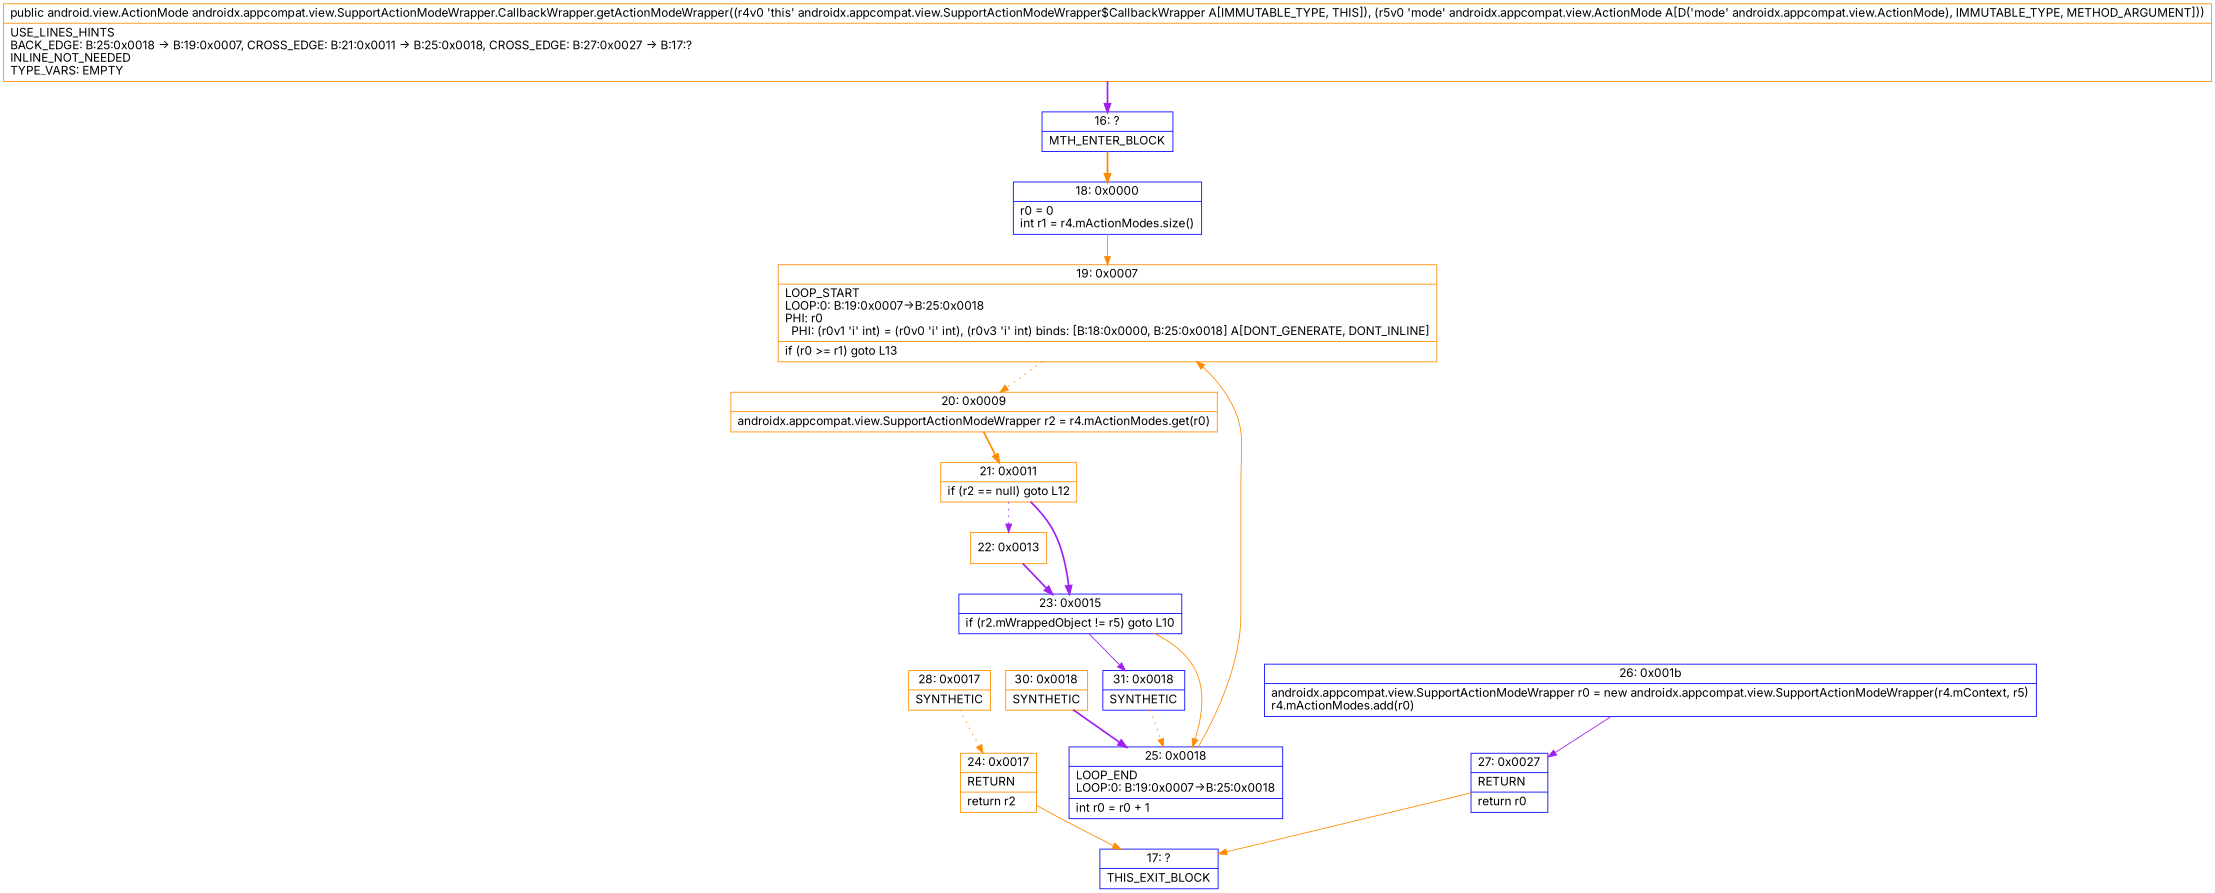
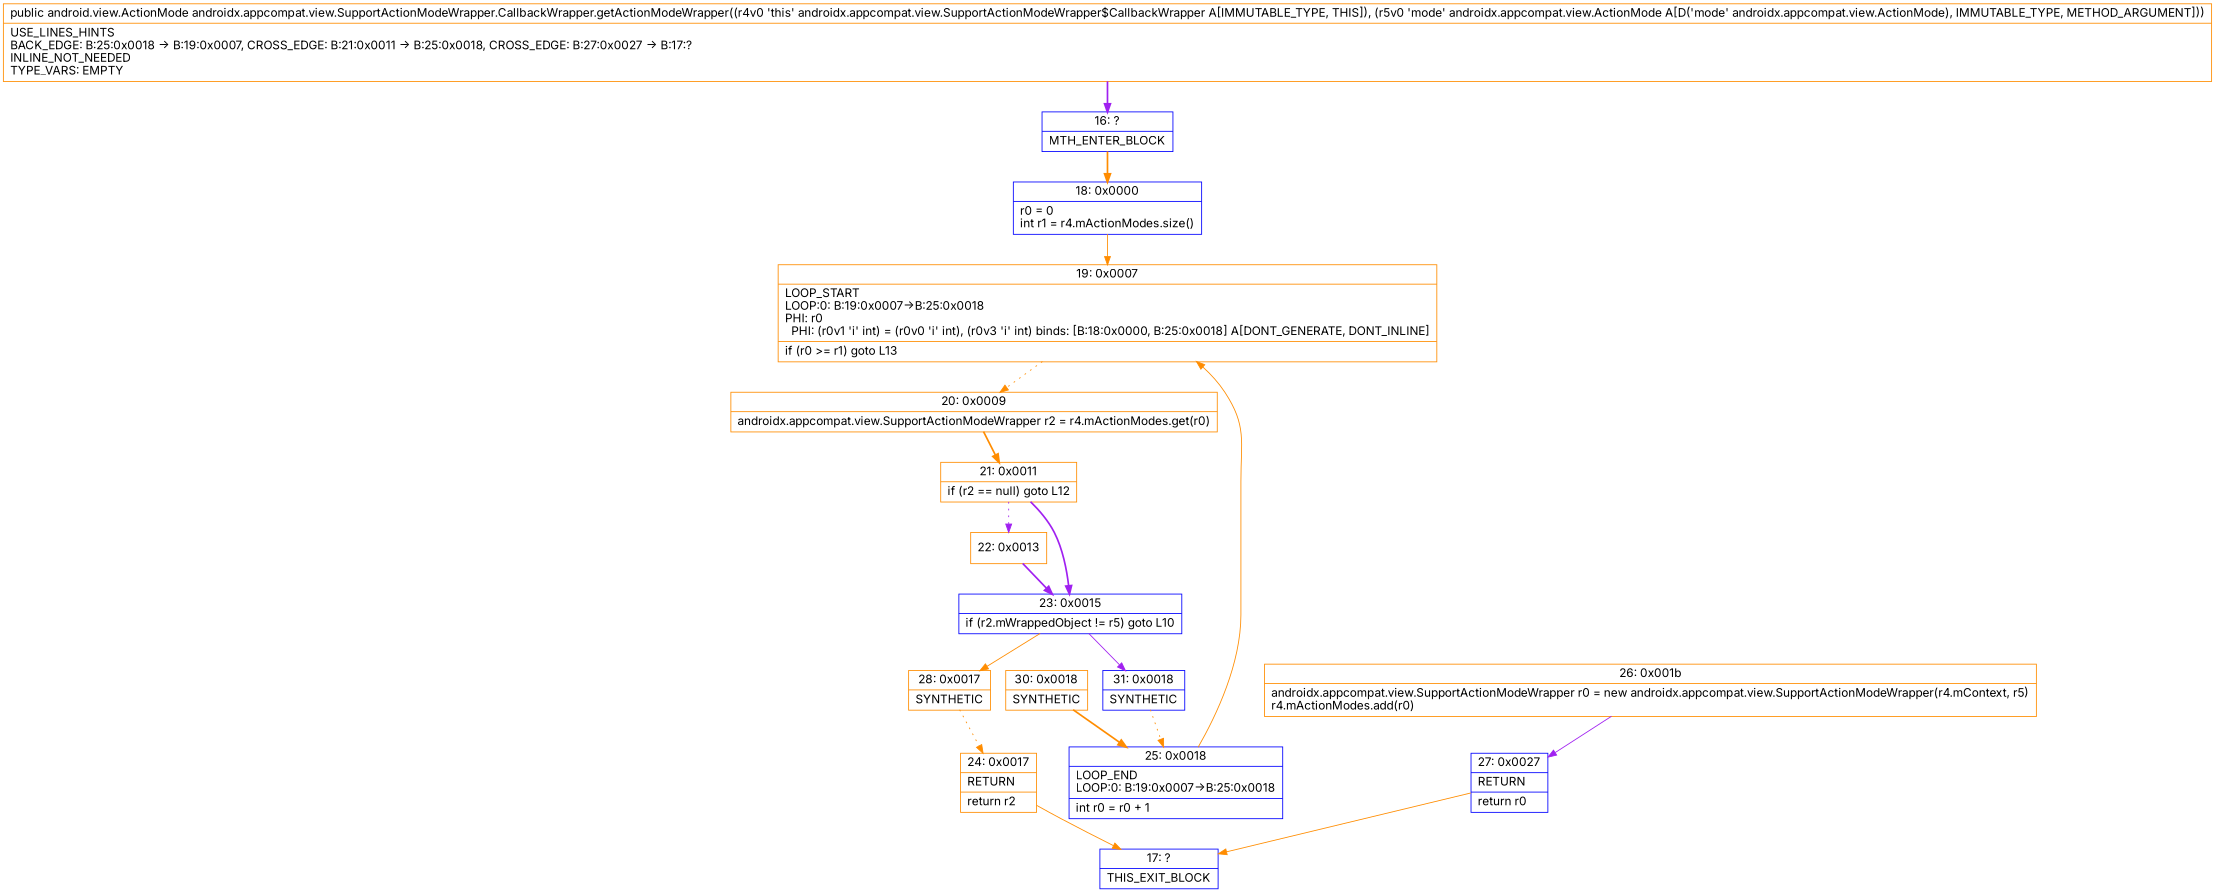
(1198, 677) -> (1014, 650)
(1650, 690) -> (1650, 690)
(1096, 726) -> (1096, 726)
